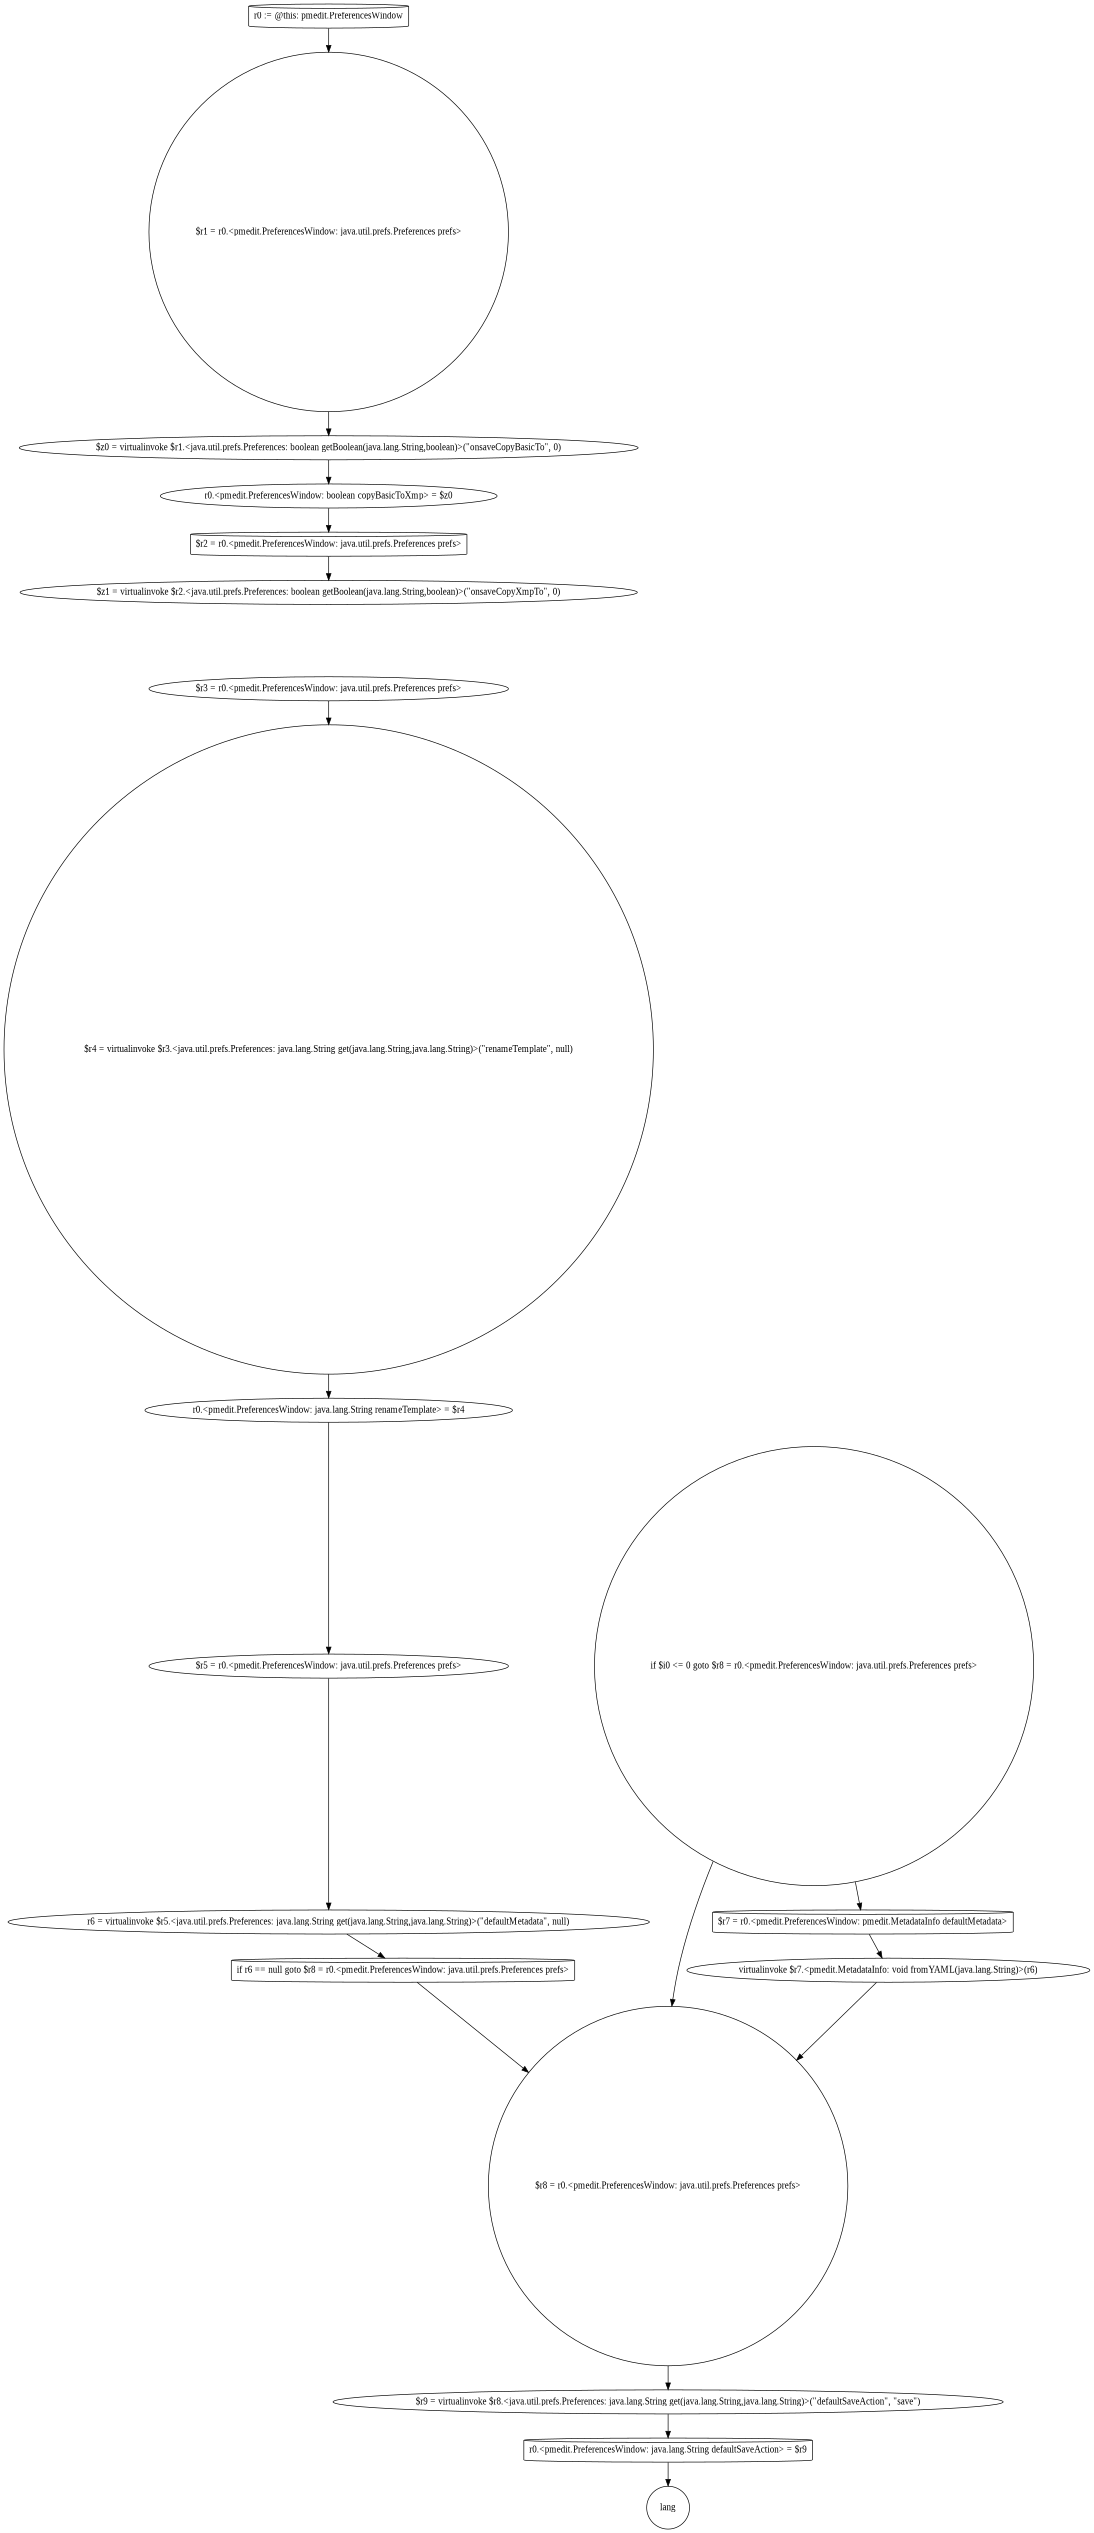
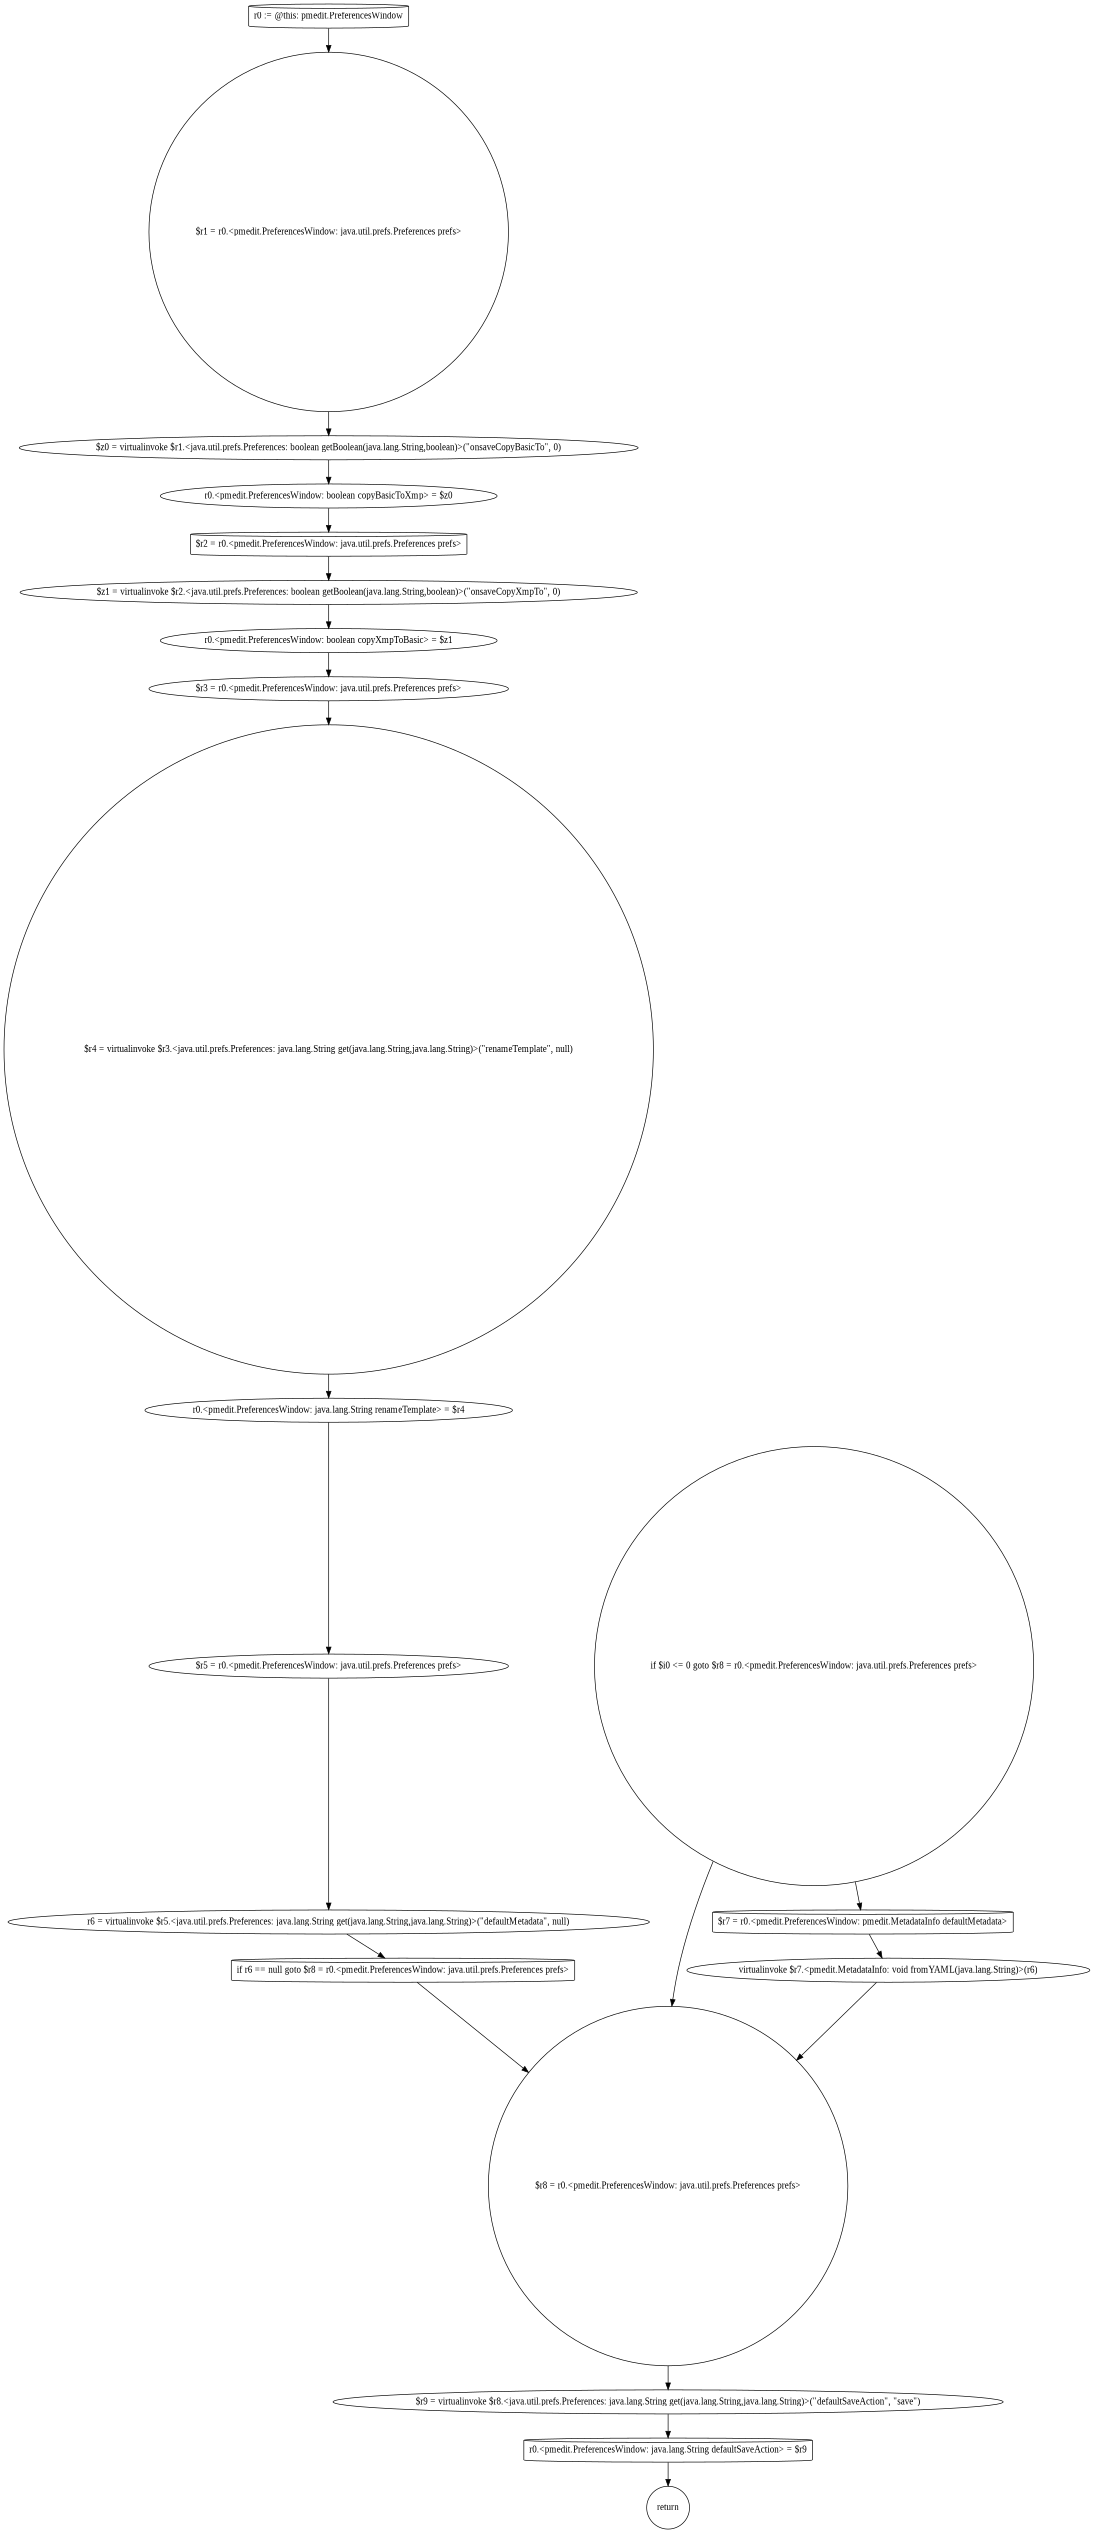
none -> (329, 641)
(668, 2508) -> (668, 2508)
